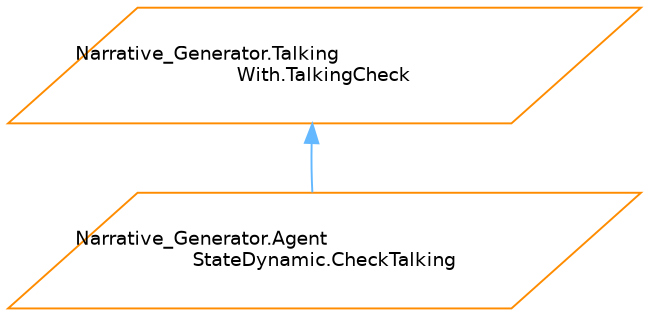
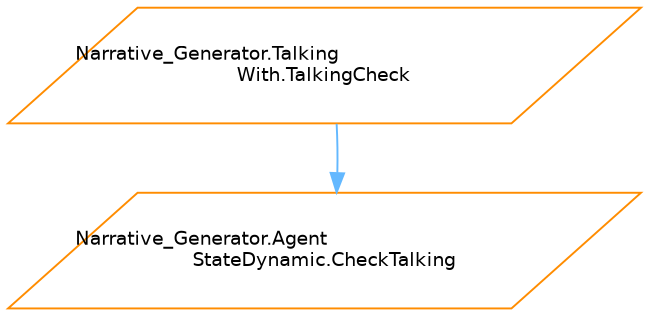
(312, 168) -> (337, 148)
